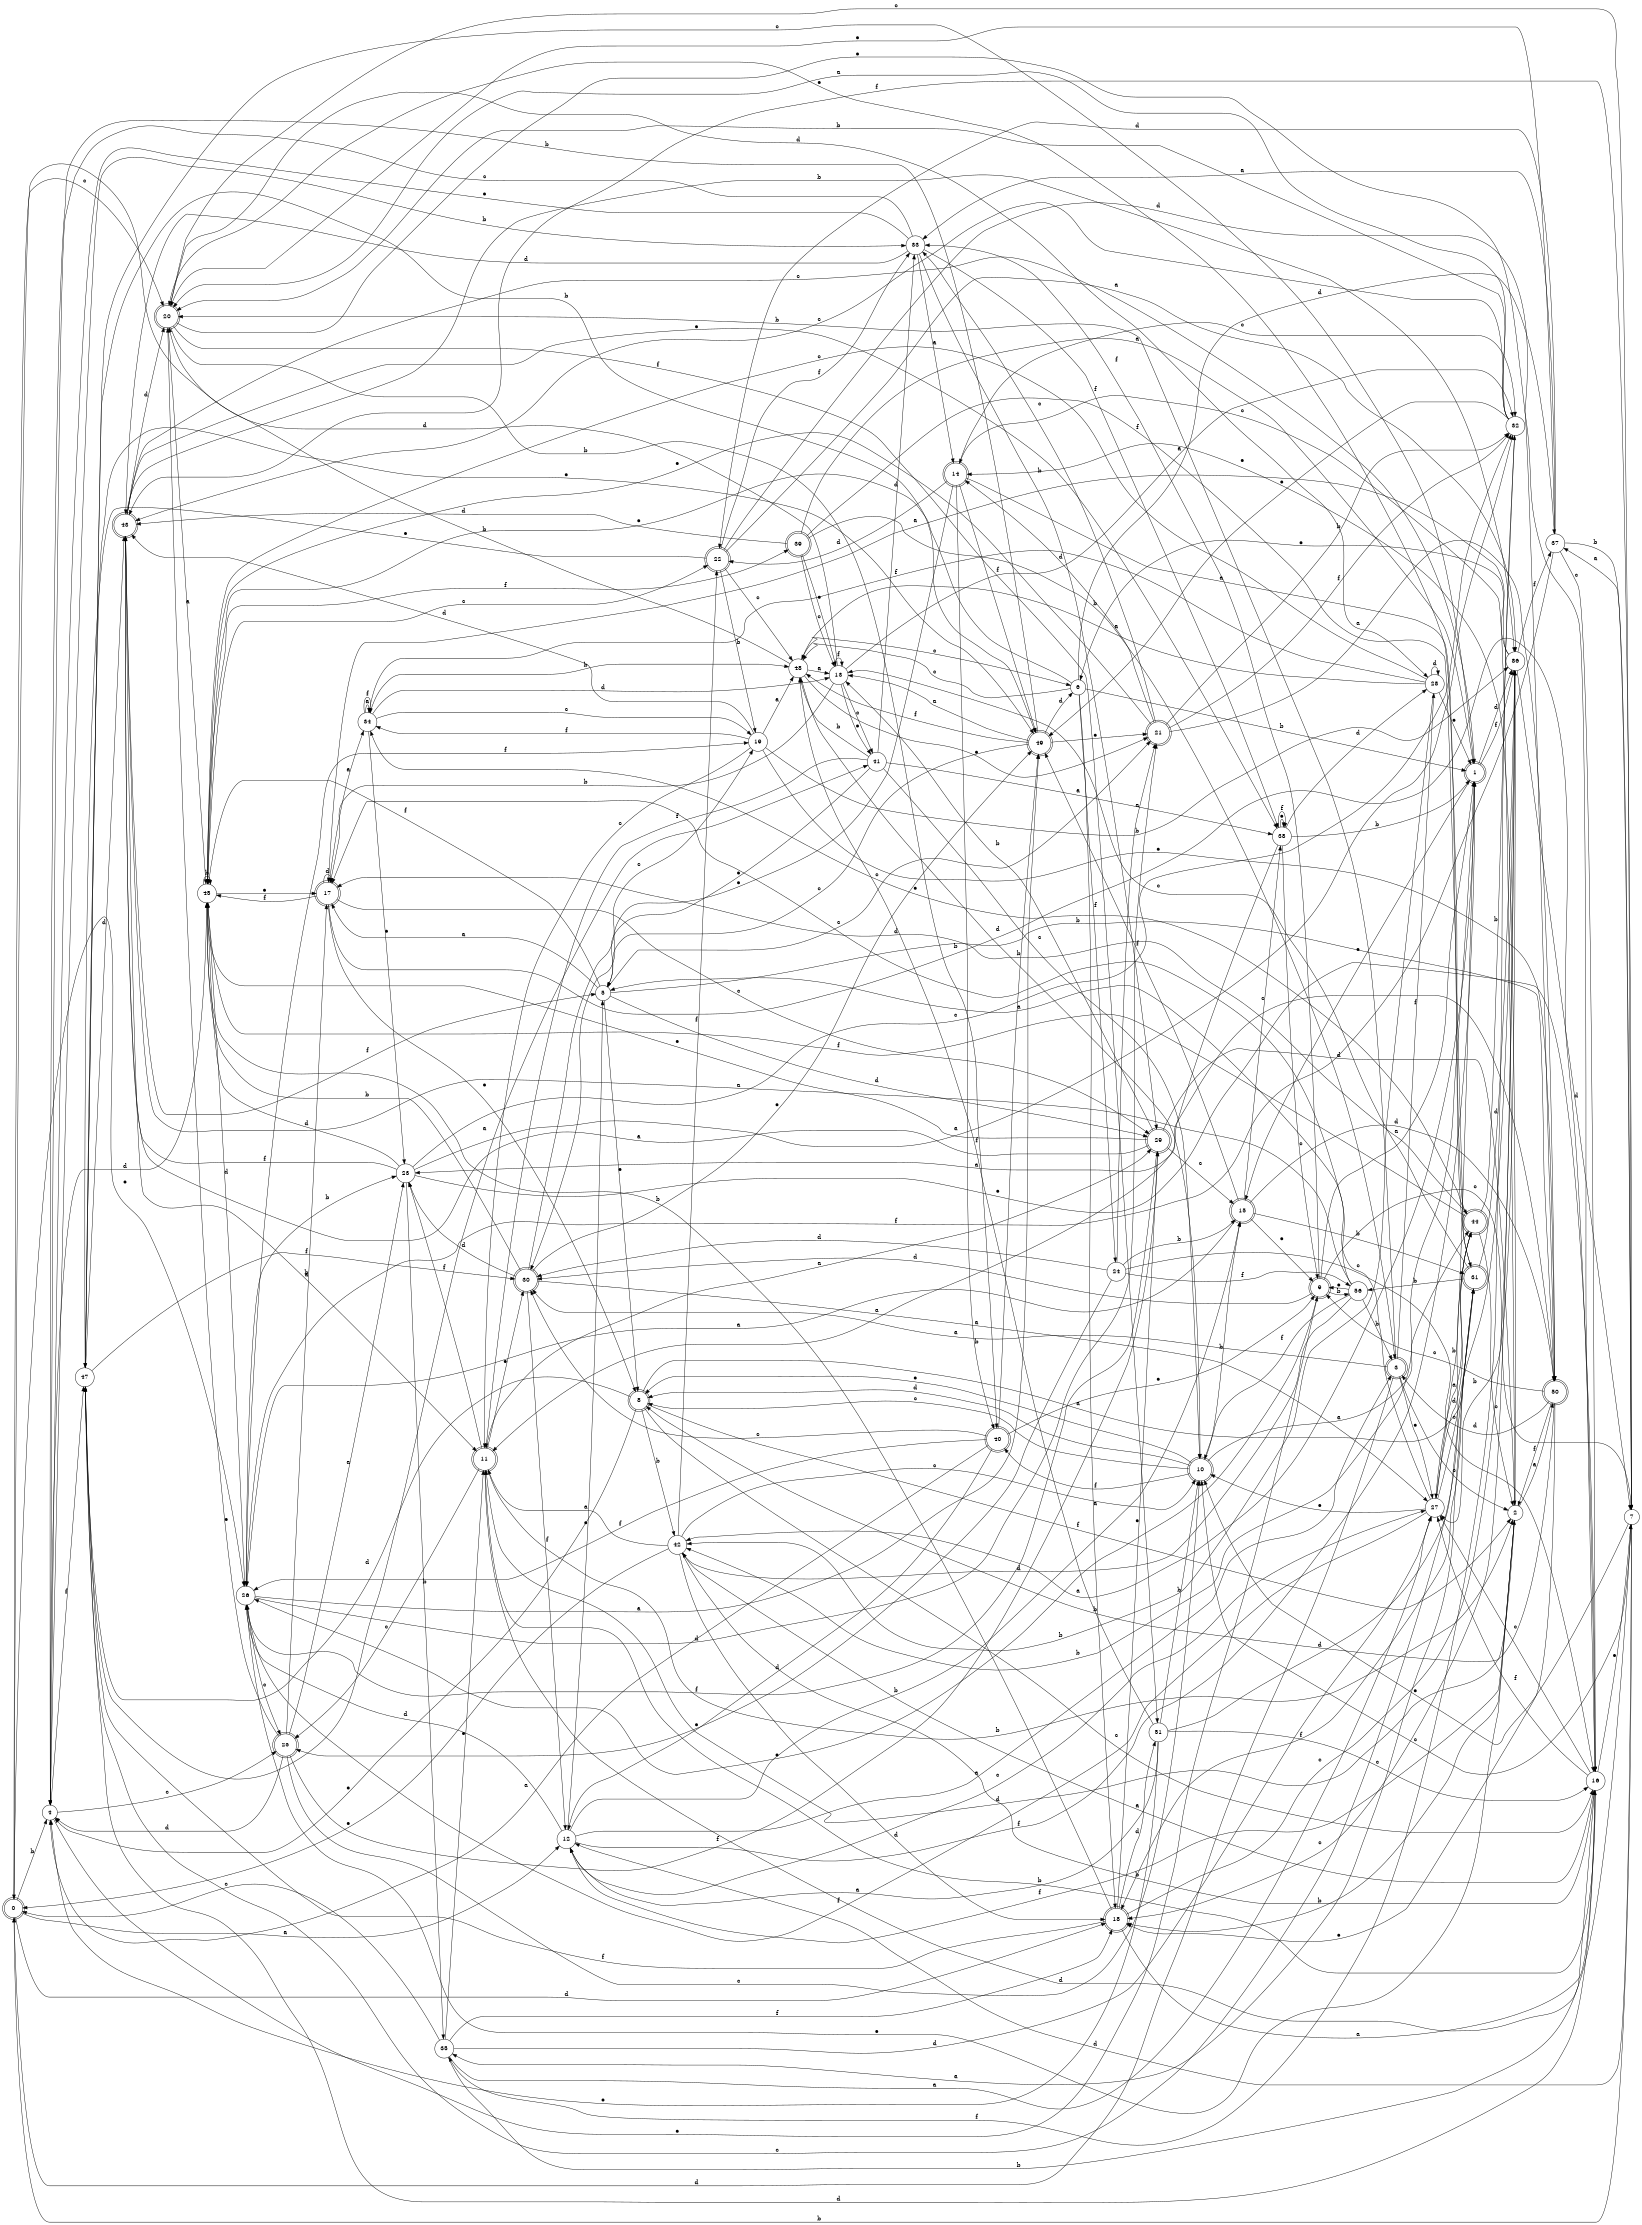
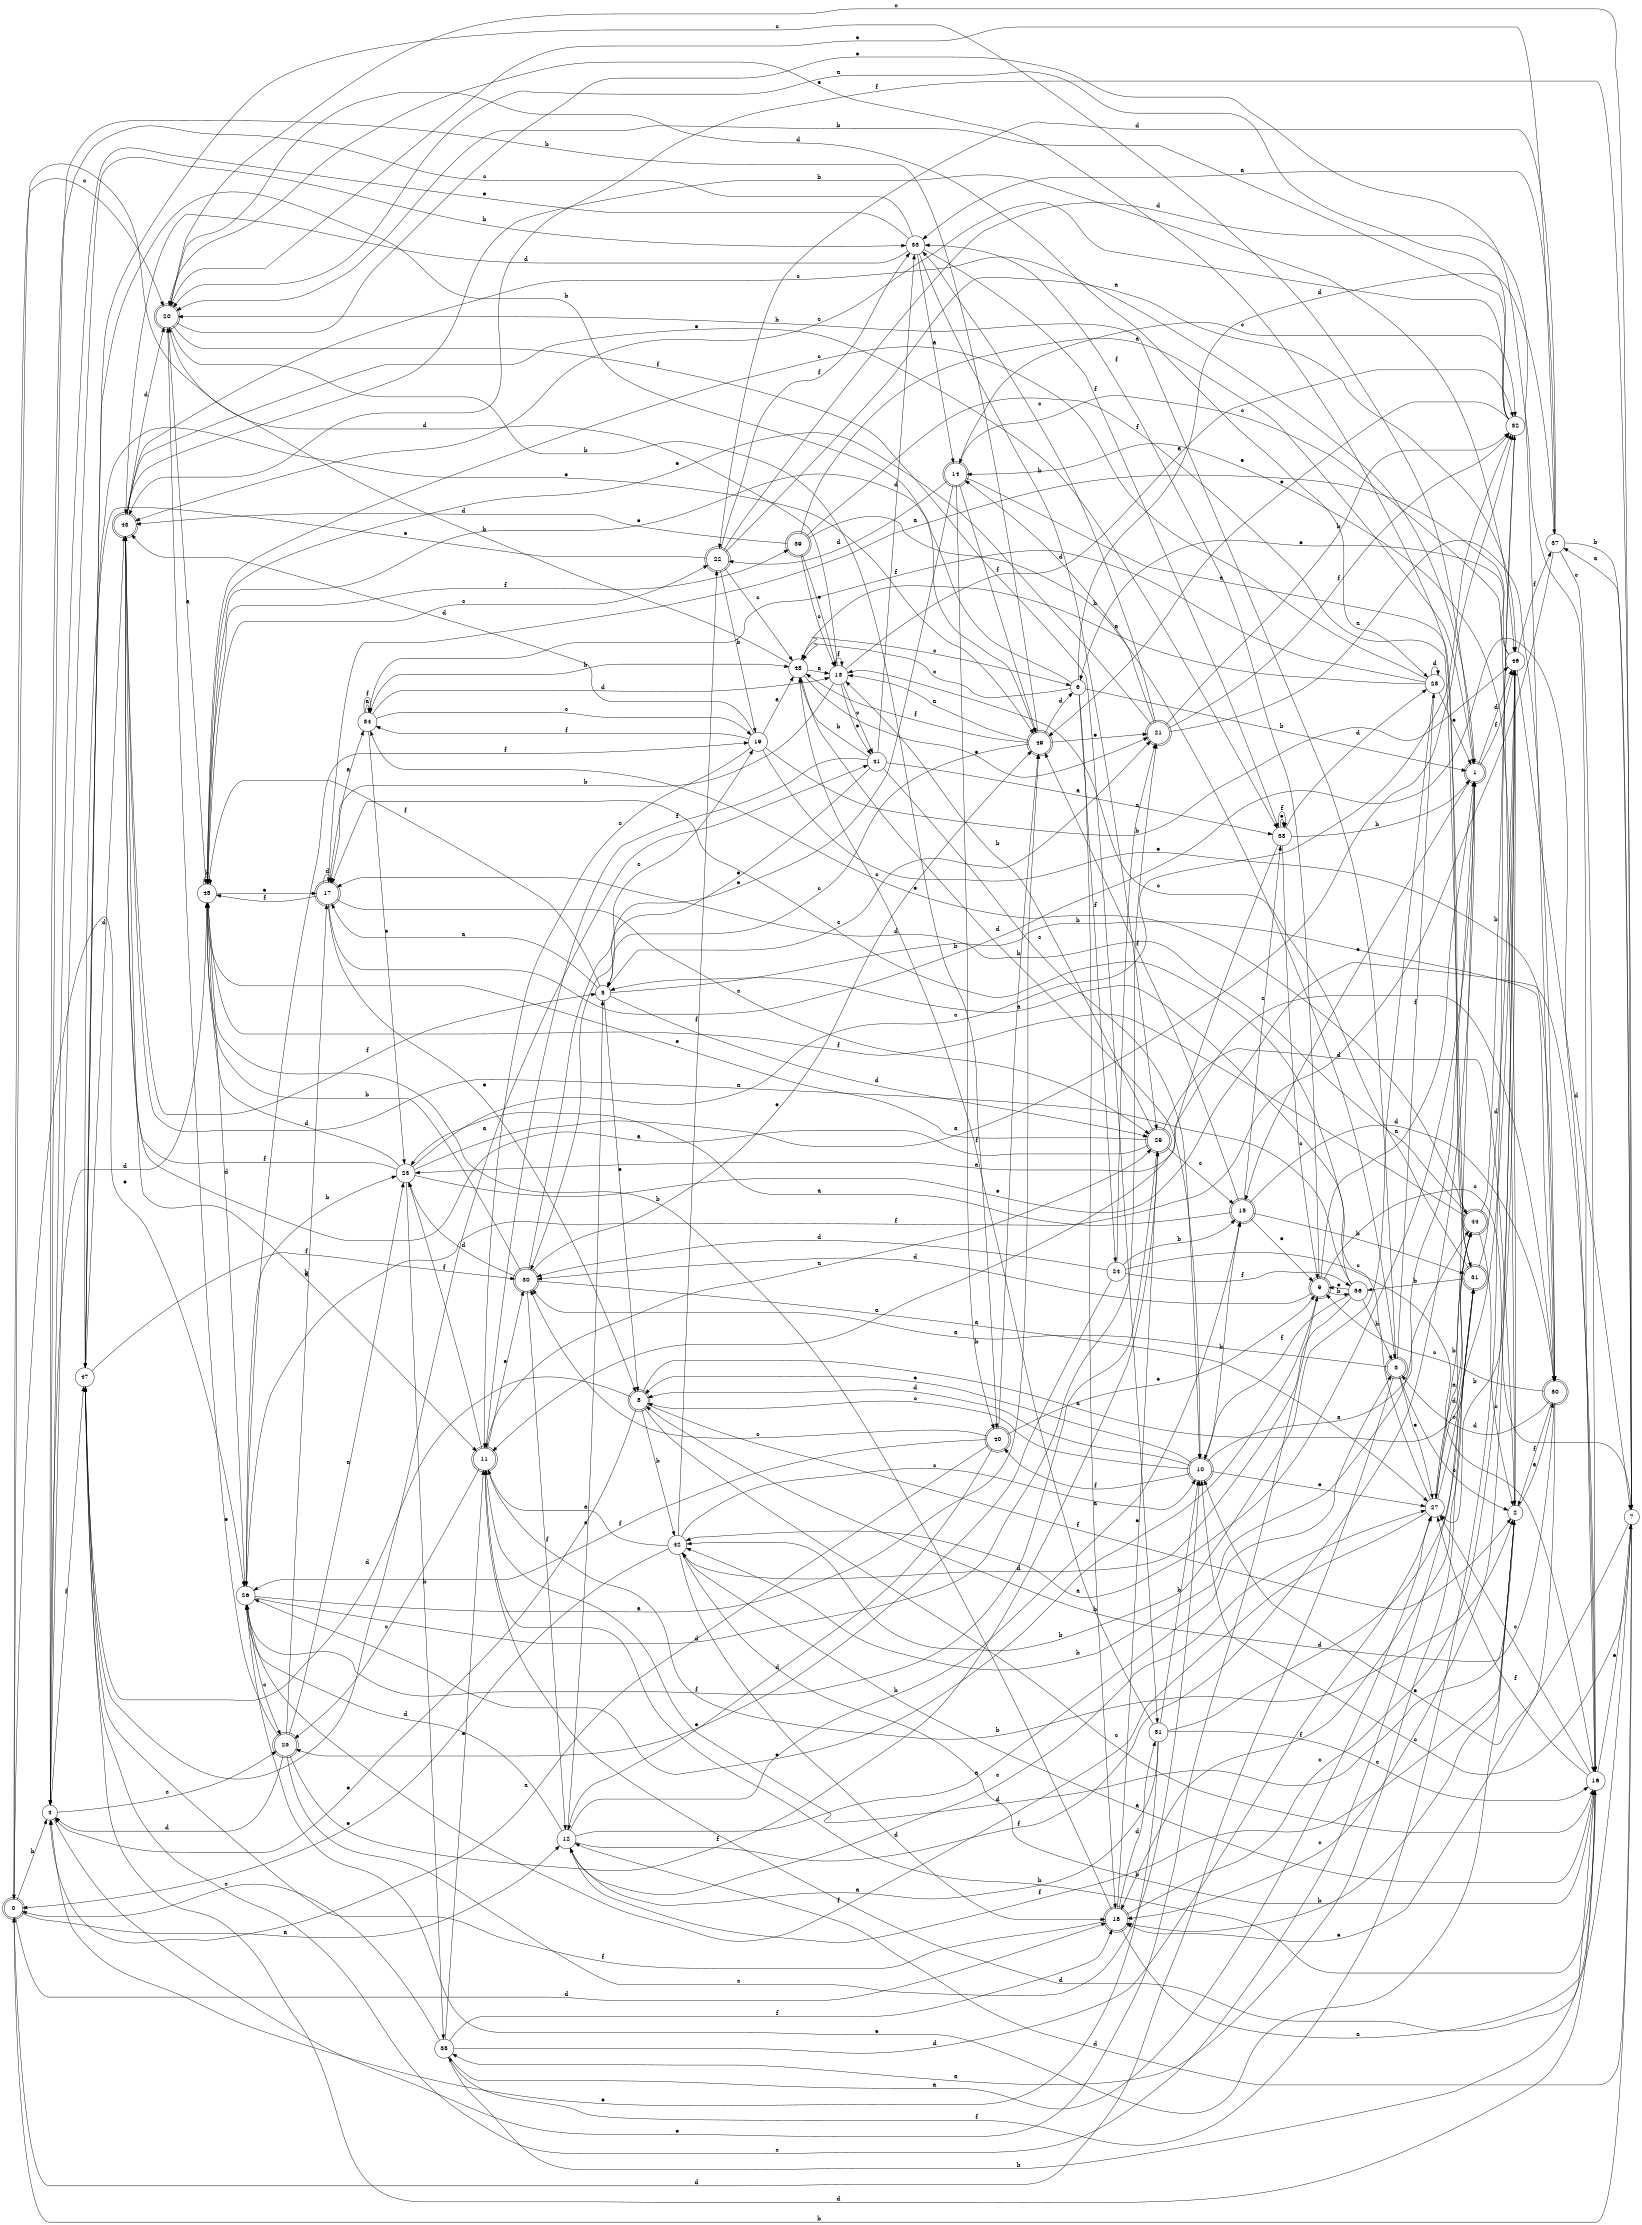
(1515, 661) -> (1515, 661)
(676, 1328) -> (807, 1194)
(1317, 1510) -> (1316, 1489)
